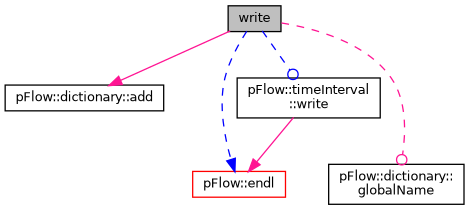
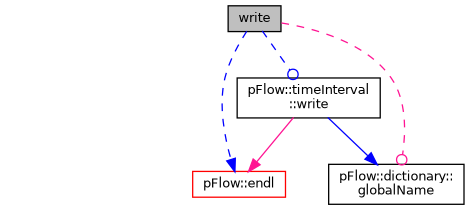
(84, 98) -> none
none -> (348, 137)
